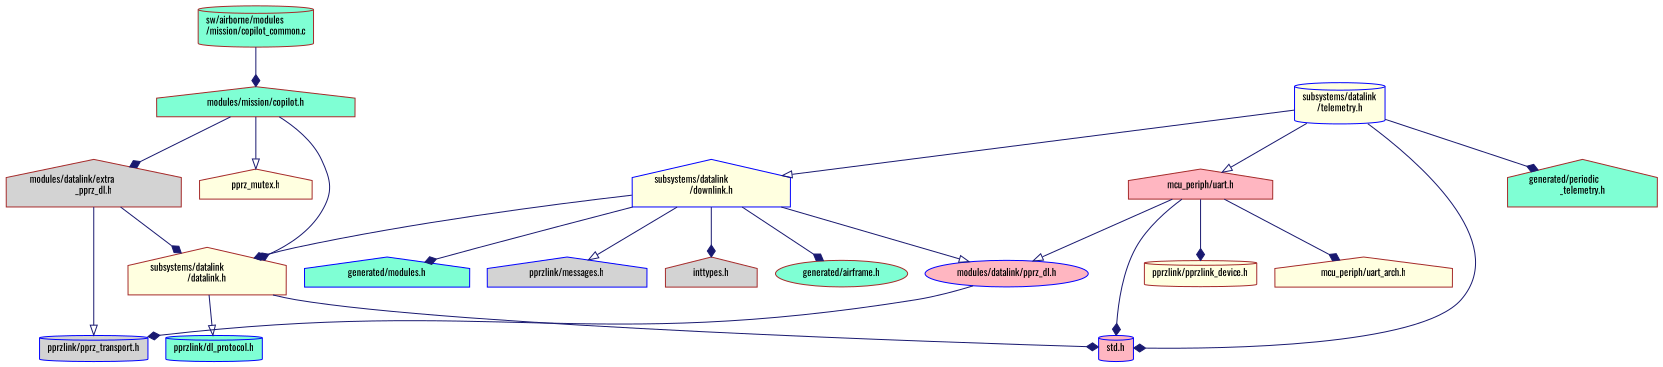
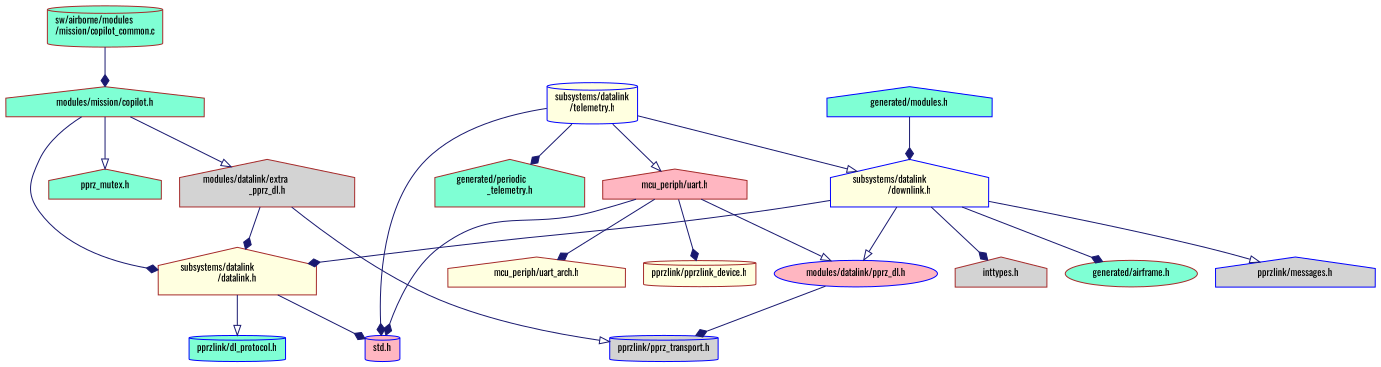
(186, 139) -> (176, 140)
(256, 186) -> (105, 186)
(534, 233) -> (910, 132)
